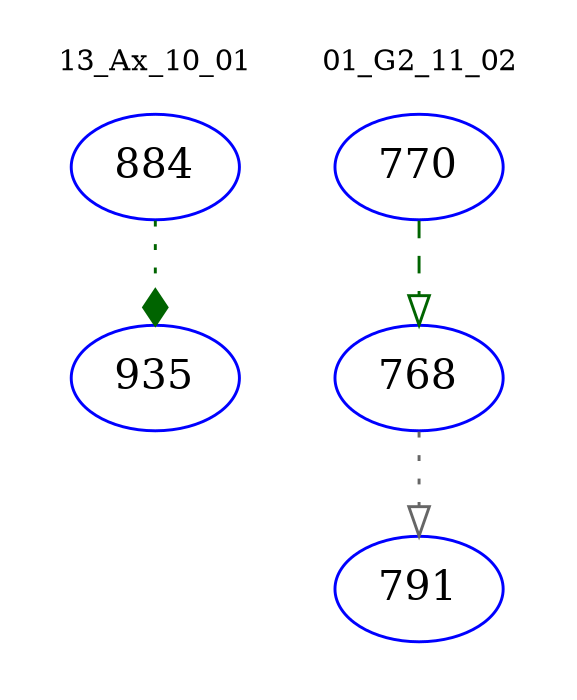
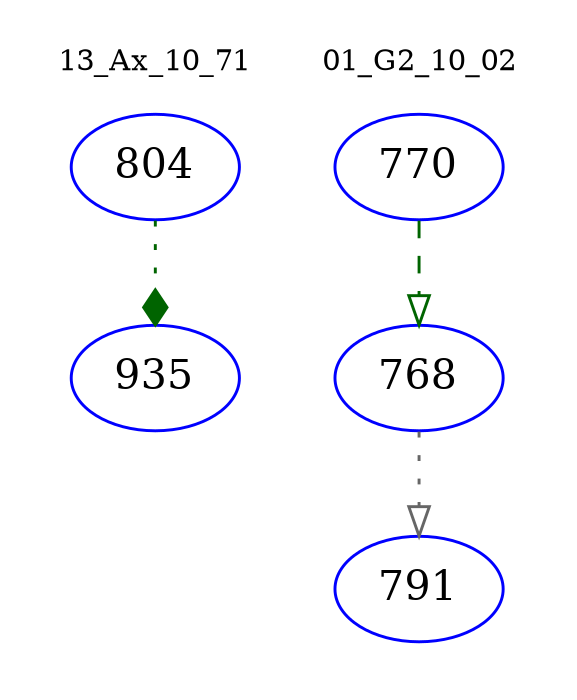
(155, 63) -> (155, 63)
(421, 63) -> (421, 63)
(155, 167) -> (155, 167)
